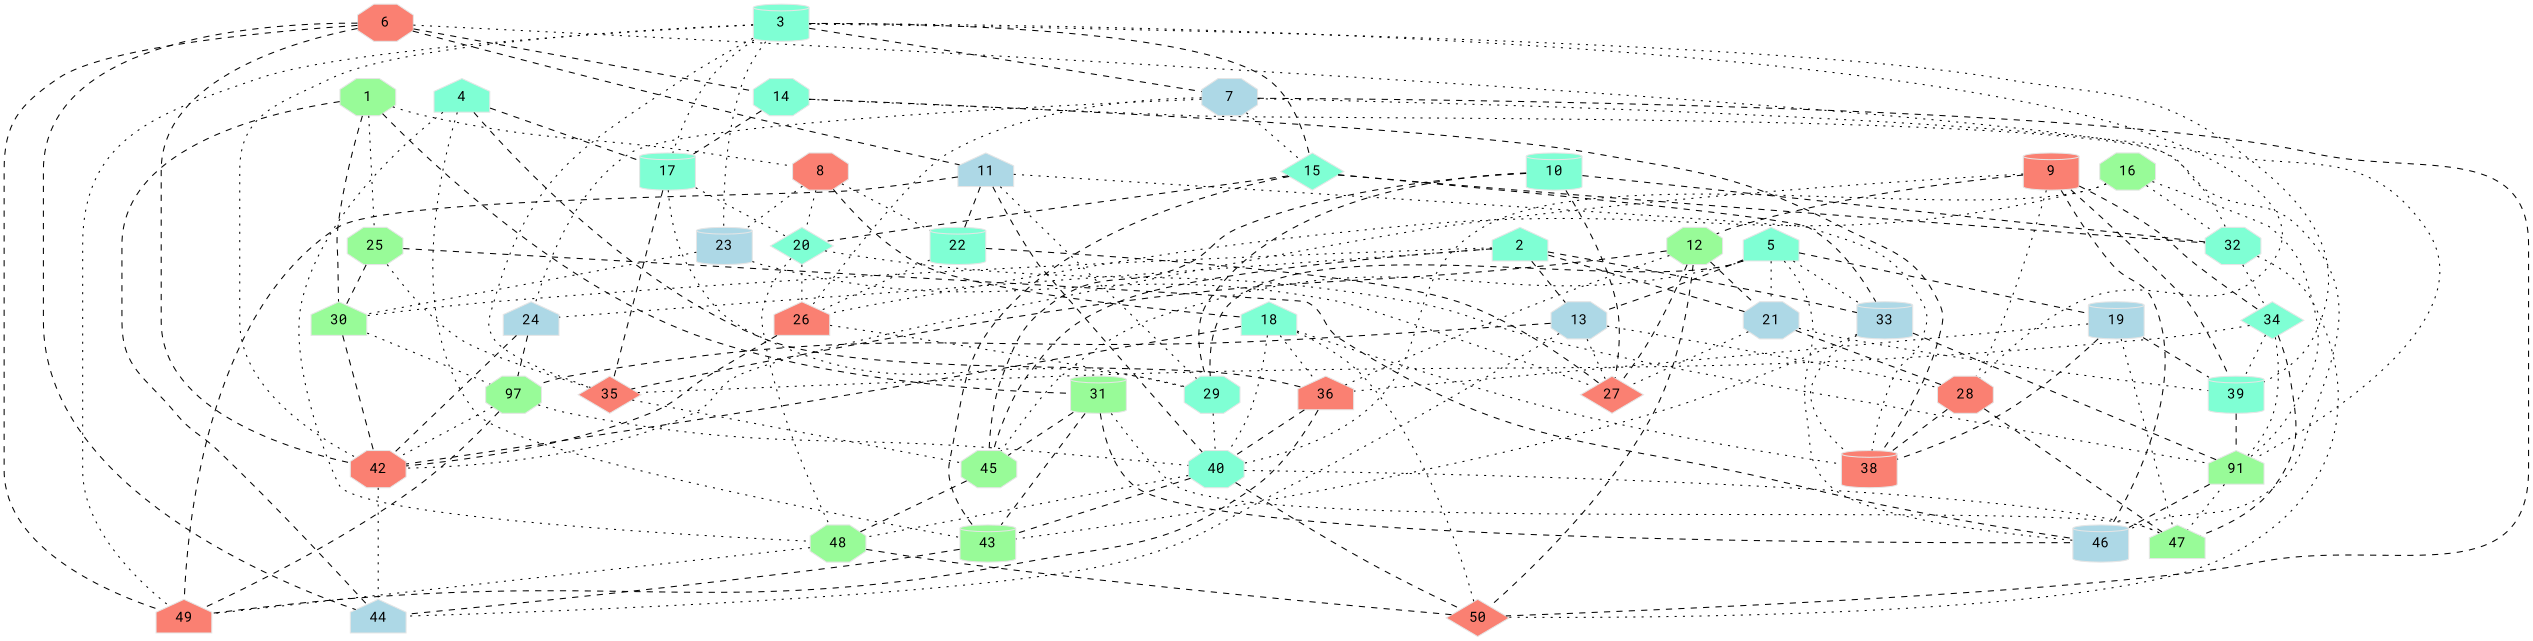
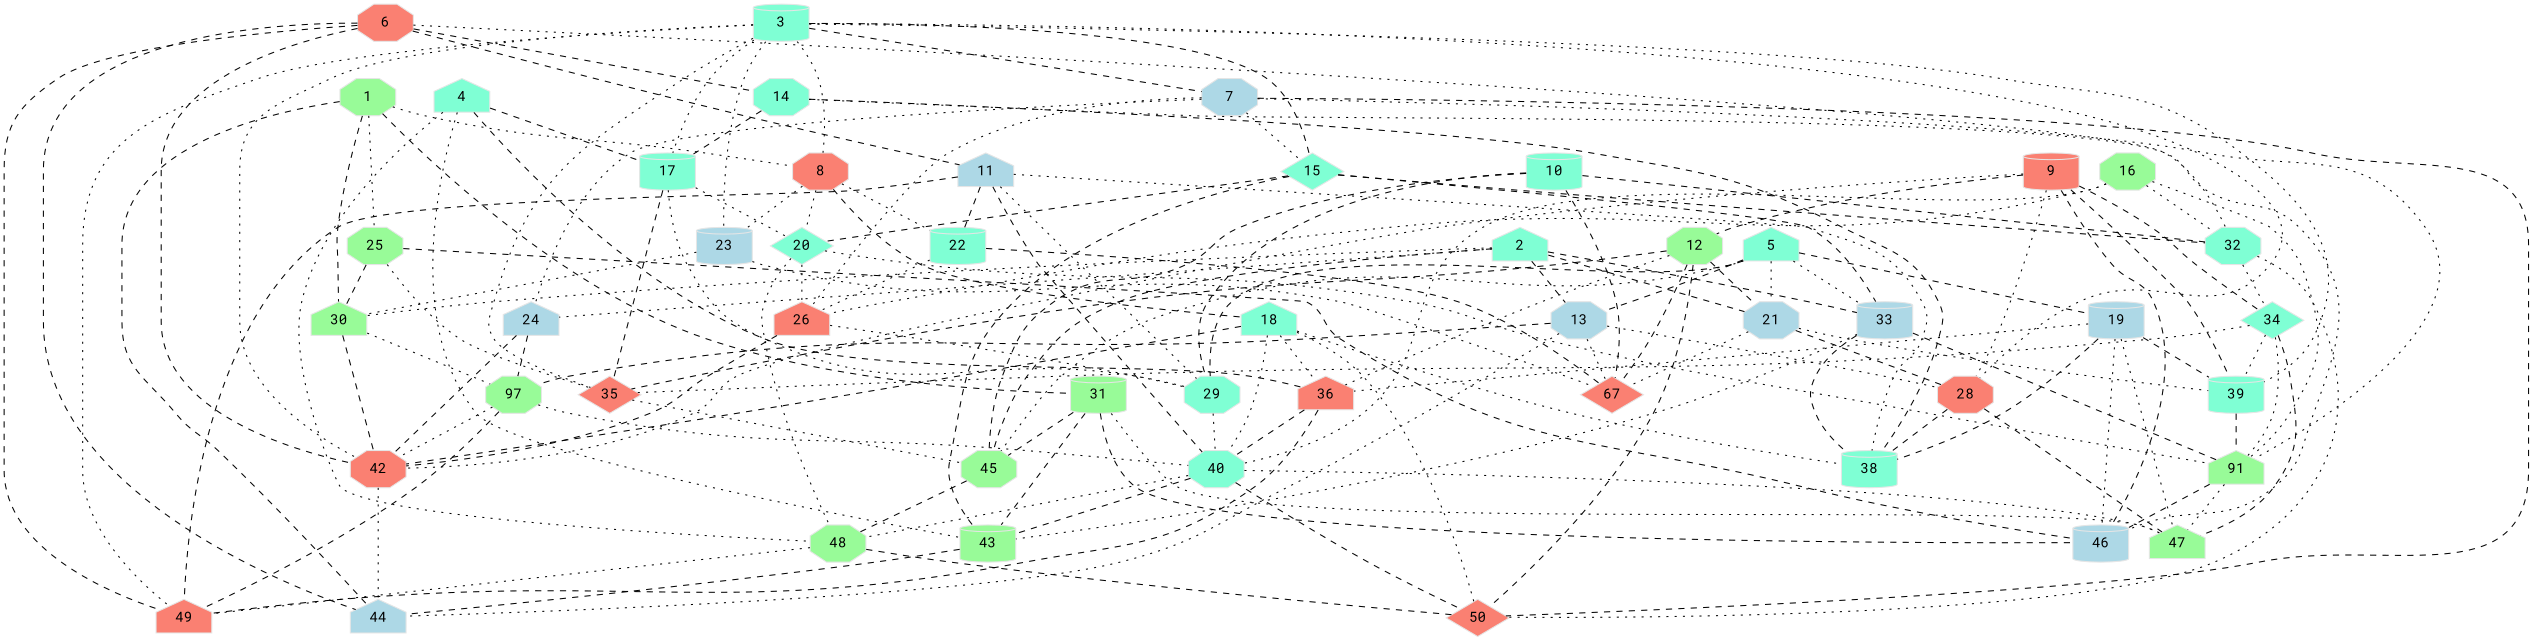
none -> (822, 91)
(1813, 383) -> (1813, 383)
(1612, 395) -> (1612, 395)
(1869, 469) -> (1869, 469)
(1826, 481) -> (2109, 432)
